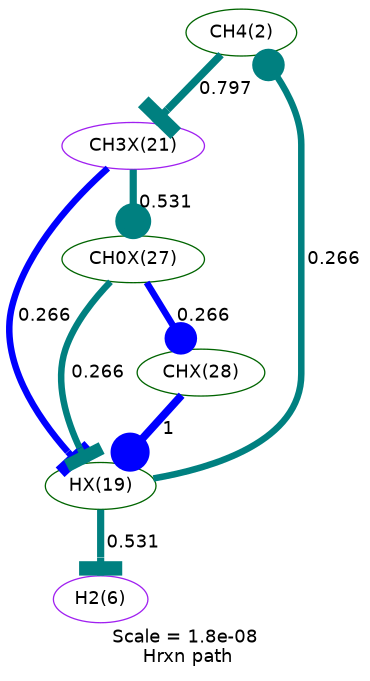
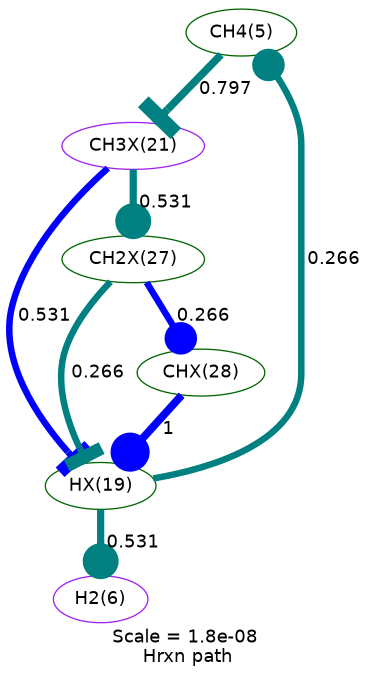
(241, 33) -> (241, 33)
(133, 259) -> (133, 259)
(42, 316) -> (42, 316)
(101, 533) -> (101, 528)
